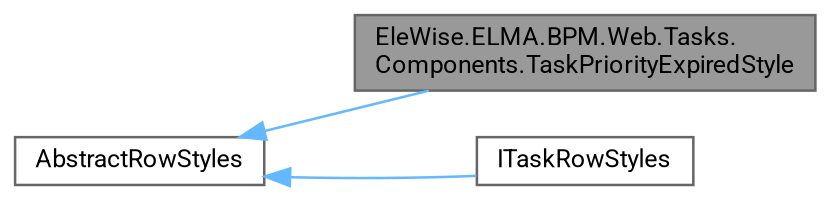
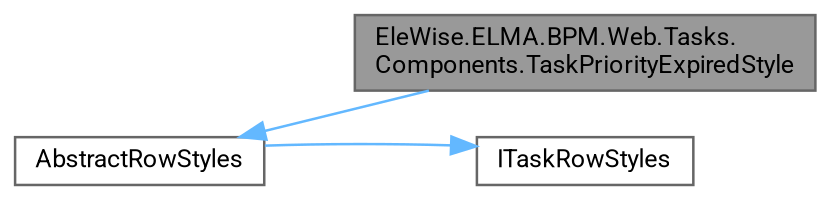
(383, 178) -> (358, 144)
